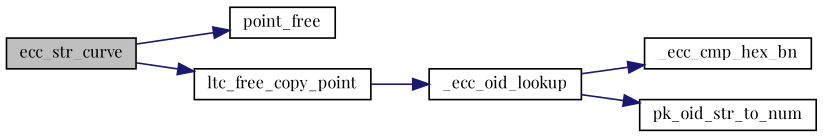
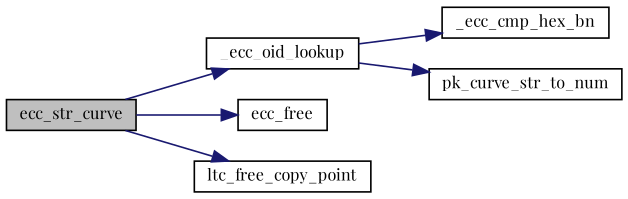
(283, 23) -> (283, 115)
(392, 84) -> (169, 87)
(728, 115) -> (526, 84)
